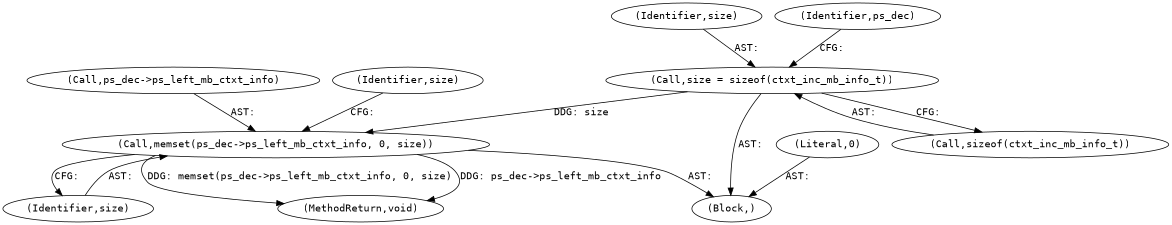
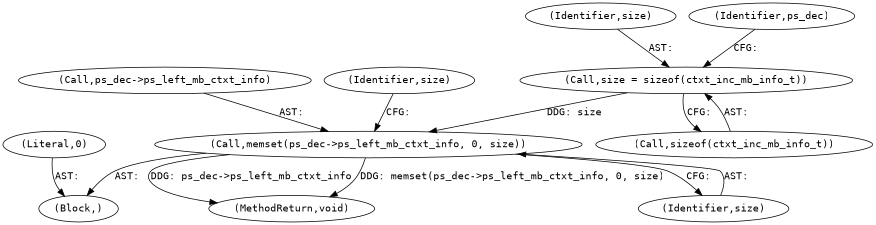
(736, 138) -> none
